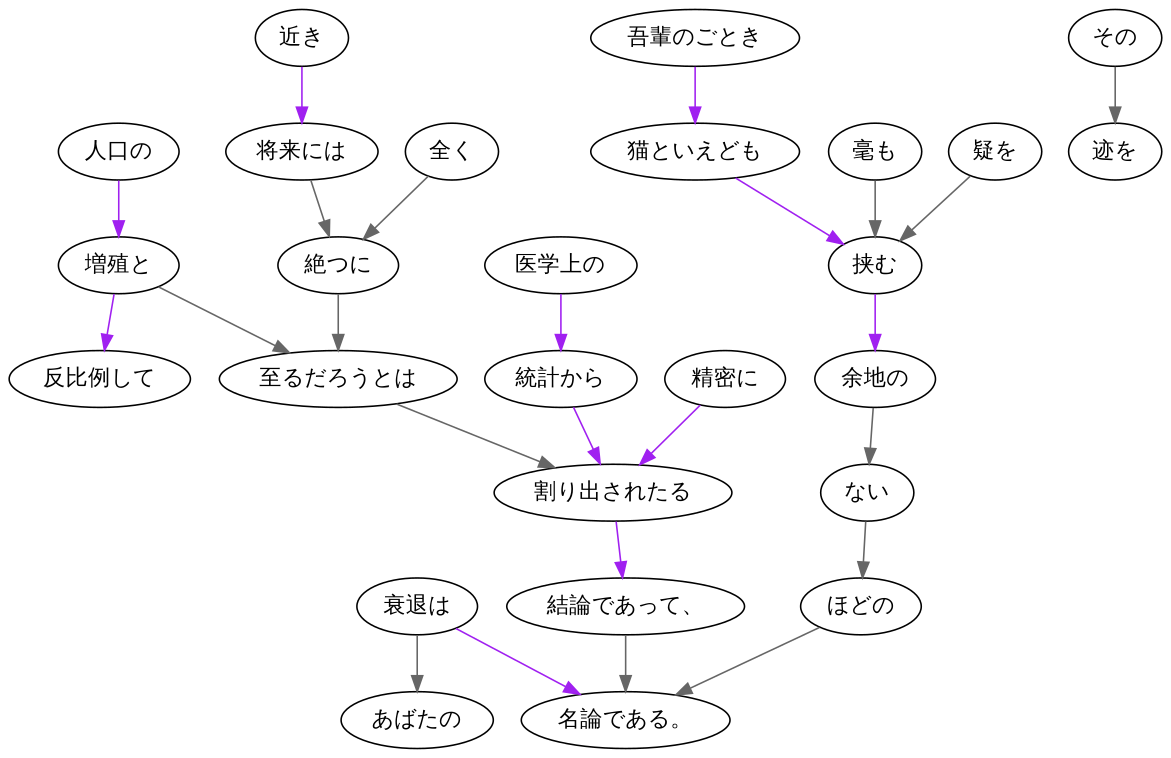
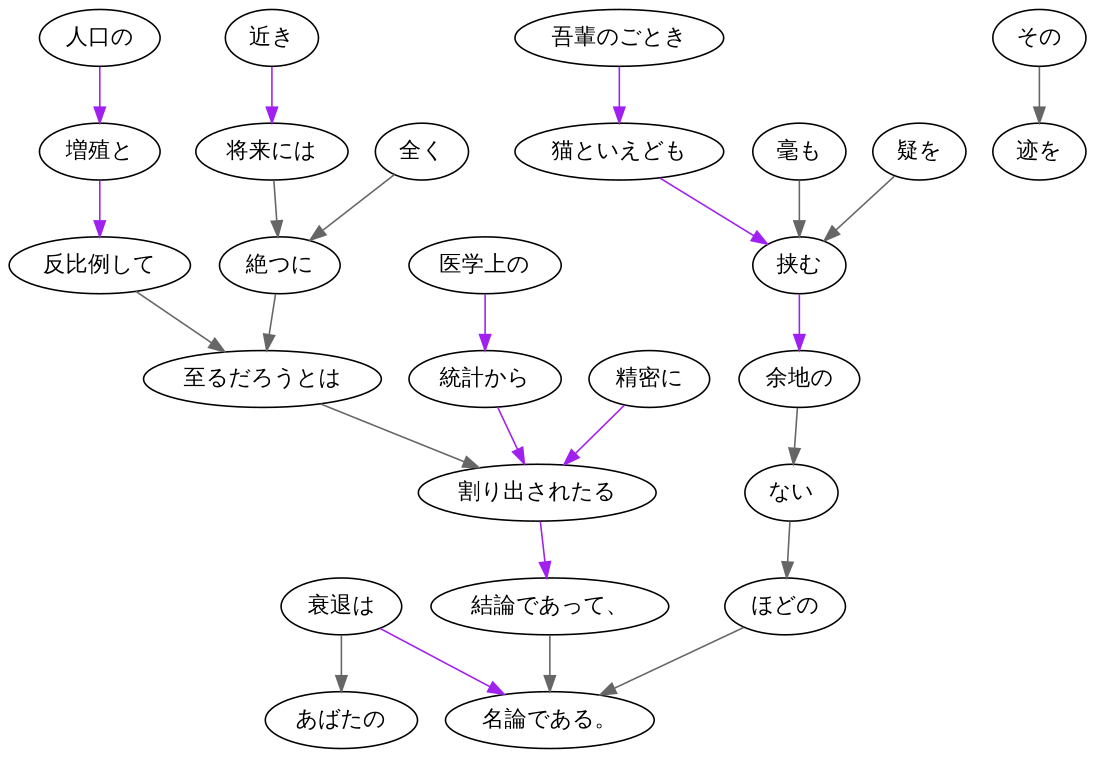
(217, 316) -> (174, 317)
